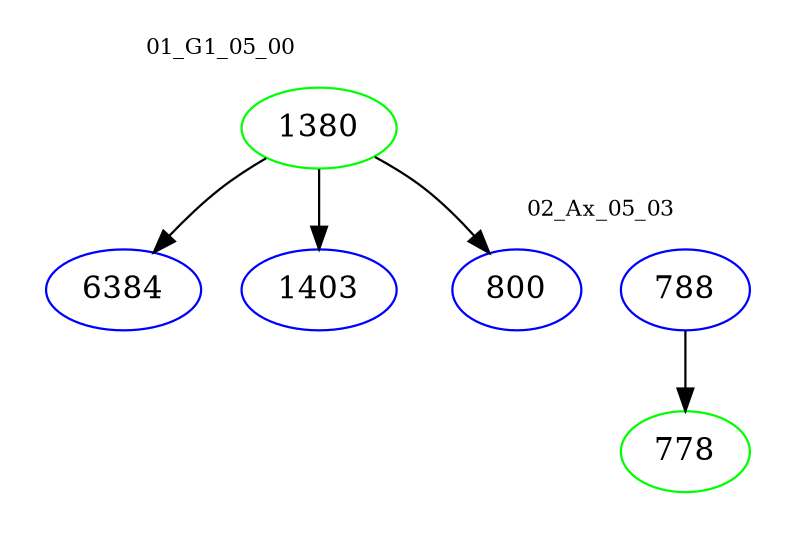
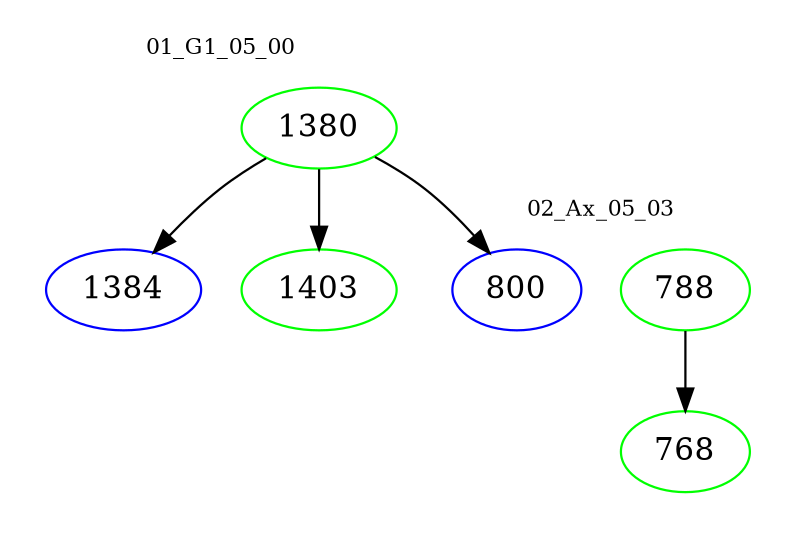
(124, 290) -> (124, 290)
(319, 290) -> (319, 290)
(685, 290) -> (685, 290)
(685, 452) -> (685, 452)
